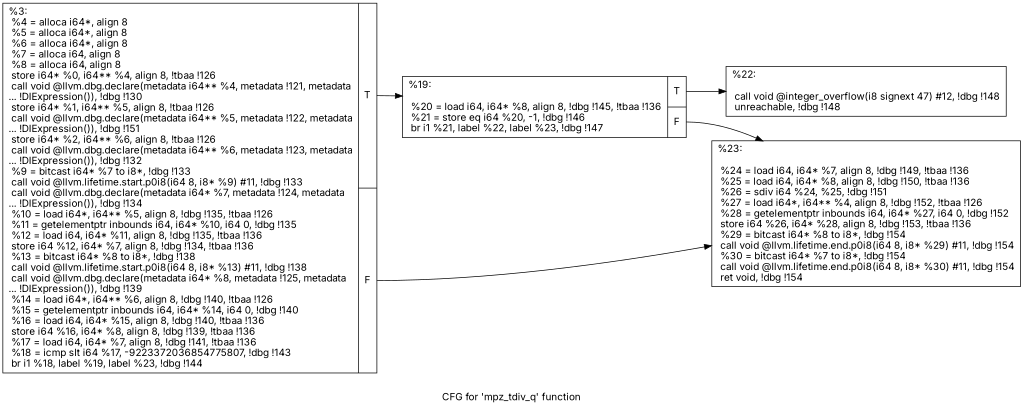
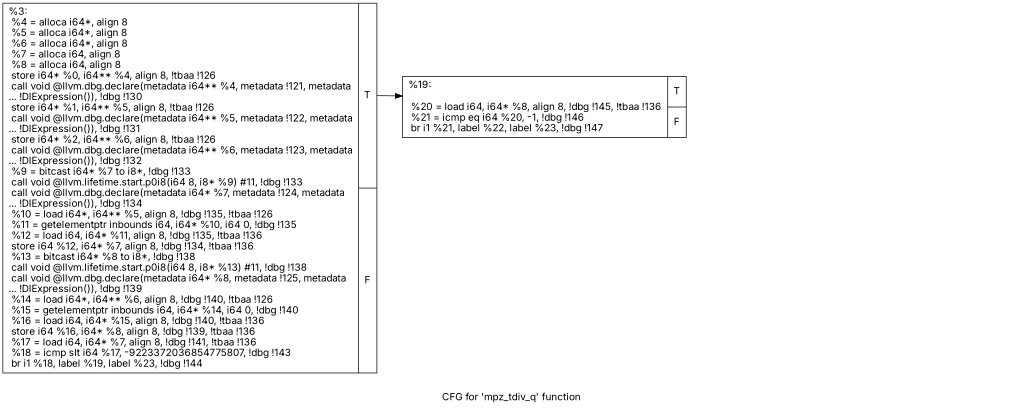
(866, 91) -> none
(497, 118) -> (496, 118)
(74, 129) -> (75, 129)
(866, 214) -> none
